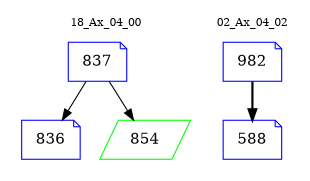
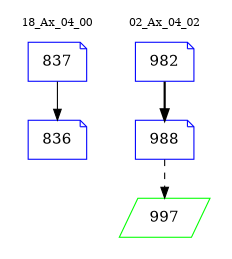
(145, 140) -> none
(252, 140) -> (165, 140)
none -> (165, 218)
